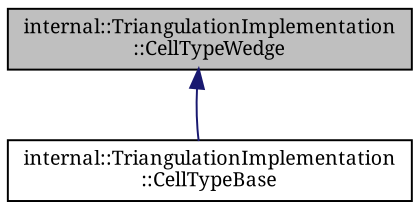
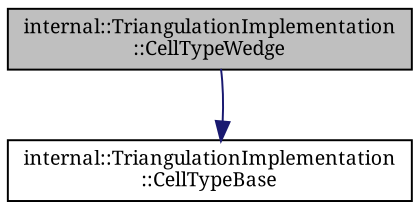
(197, 115) -> (223, 95)
